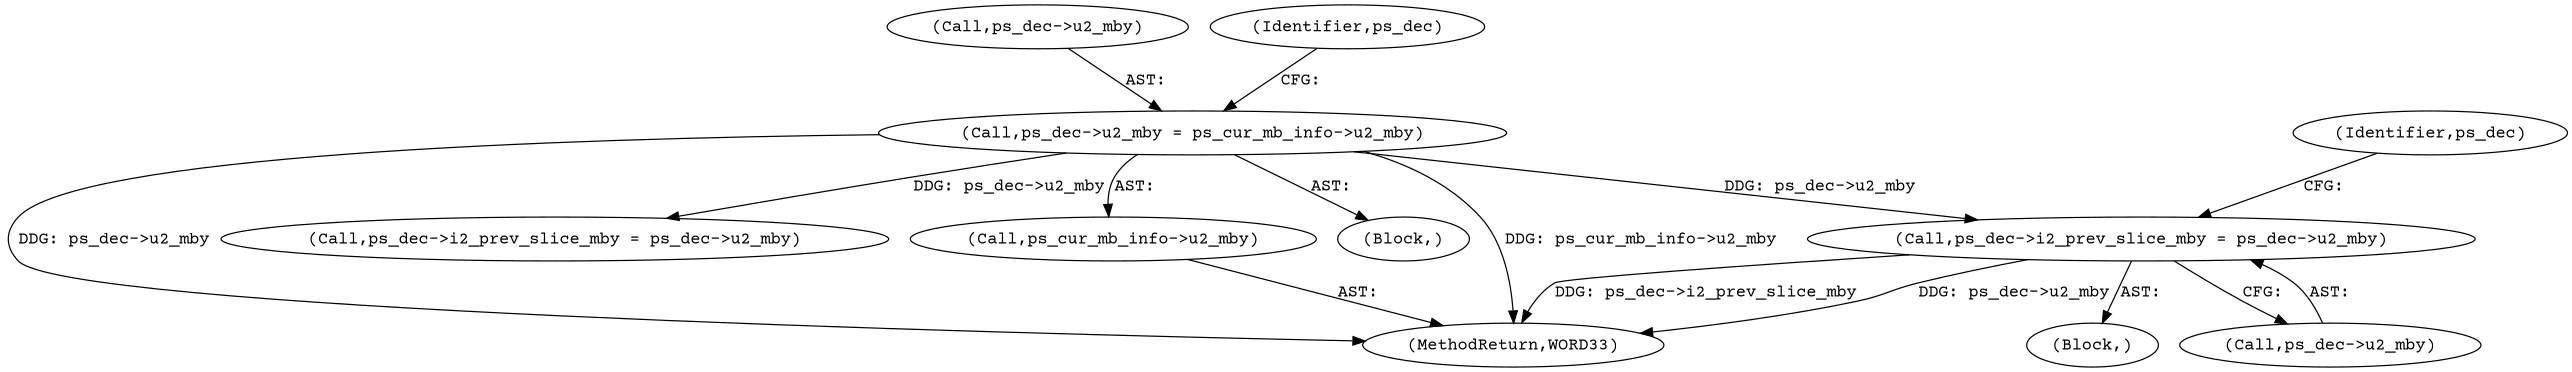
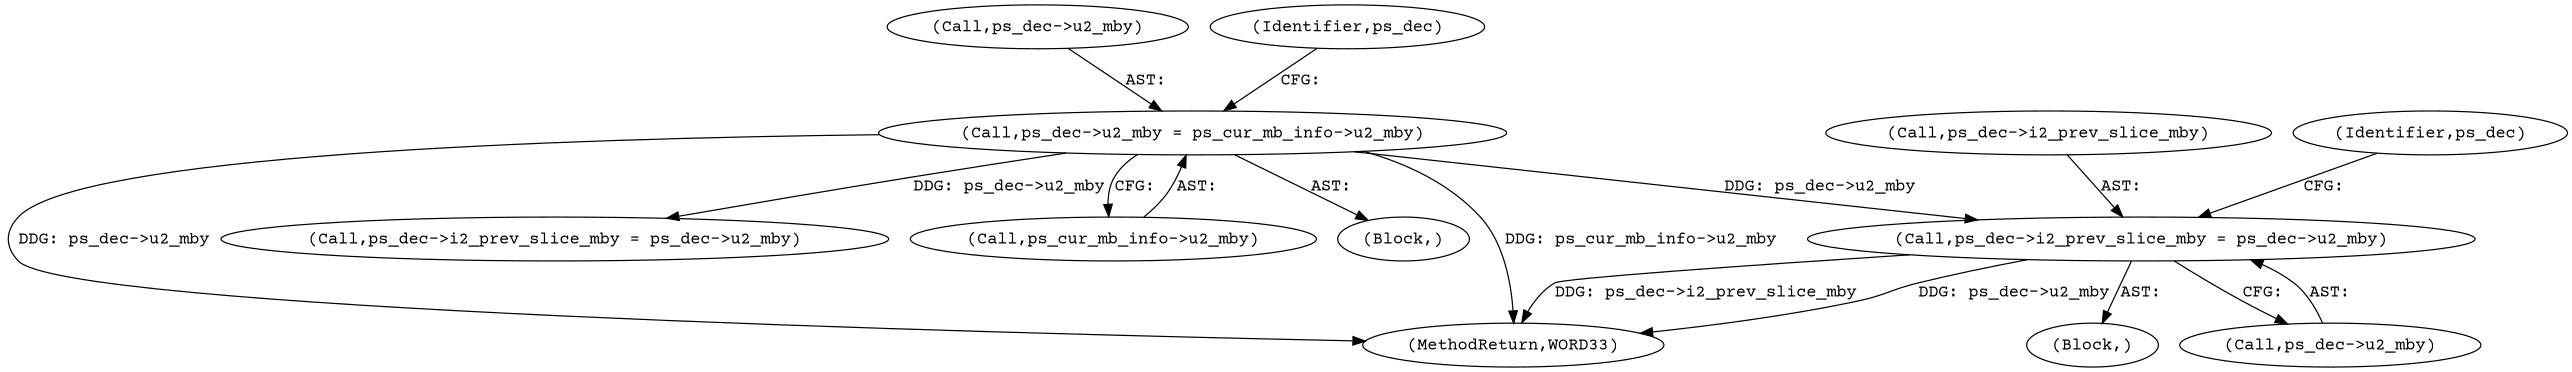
none -> (2049, 133)
(1140, 186) -> (1140, 186)
(1309, 291) -> (1166, 194)
